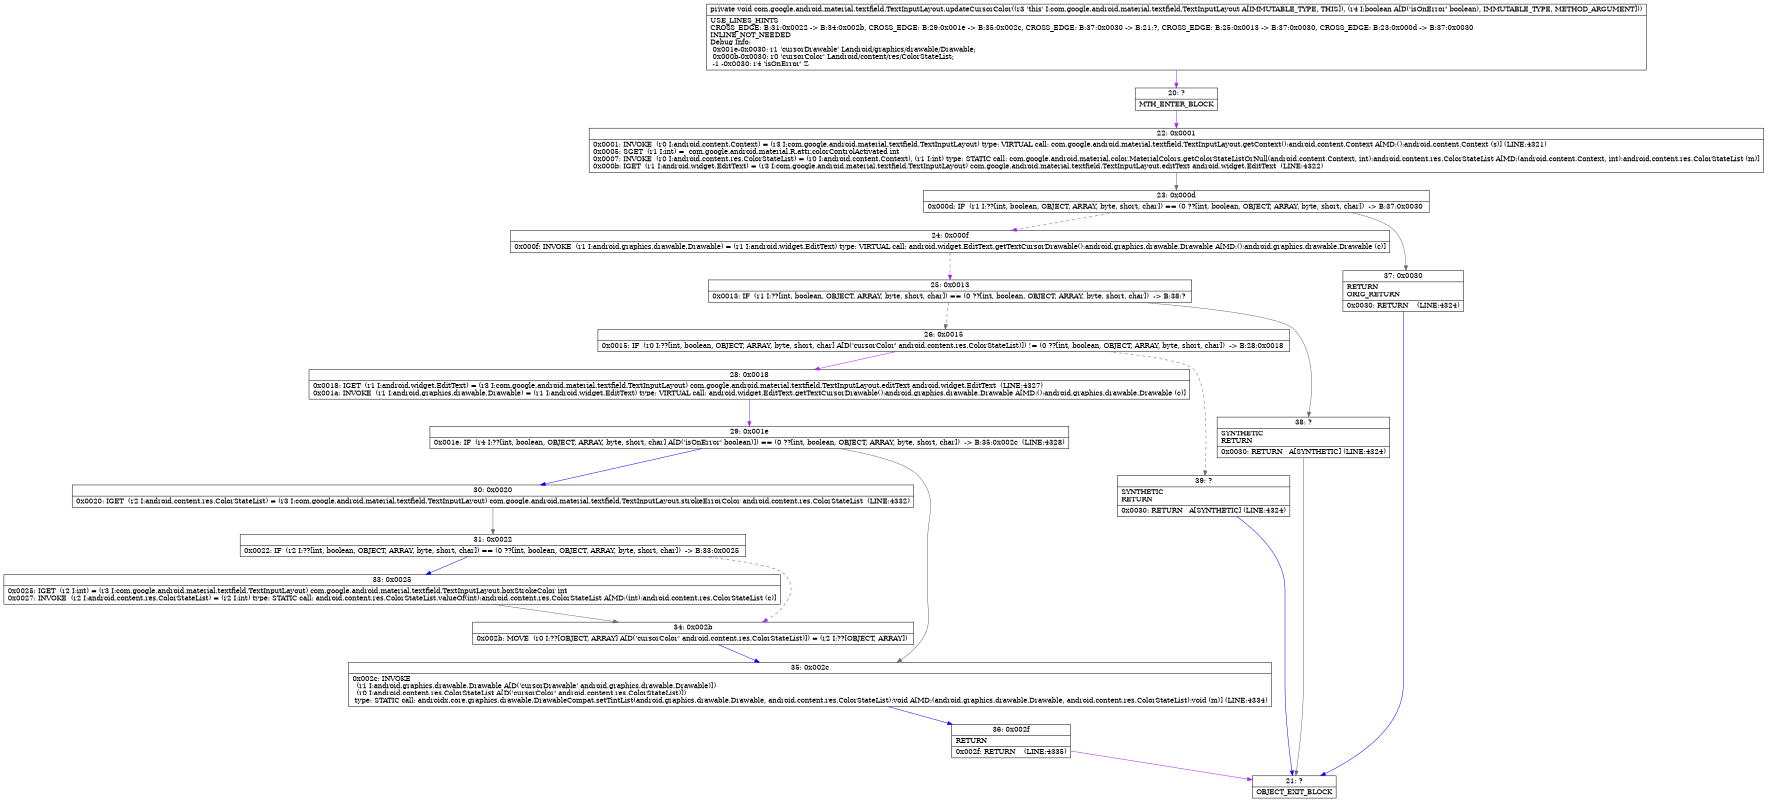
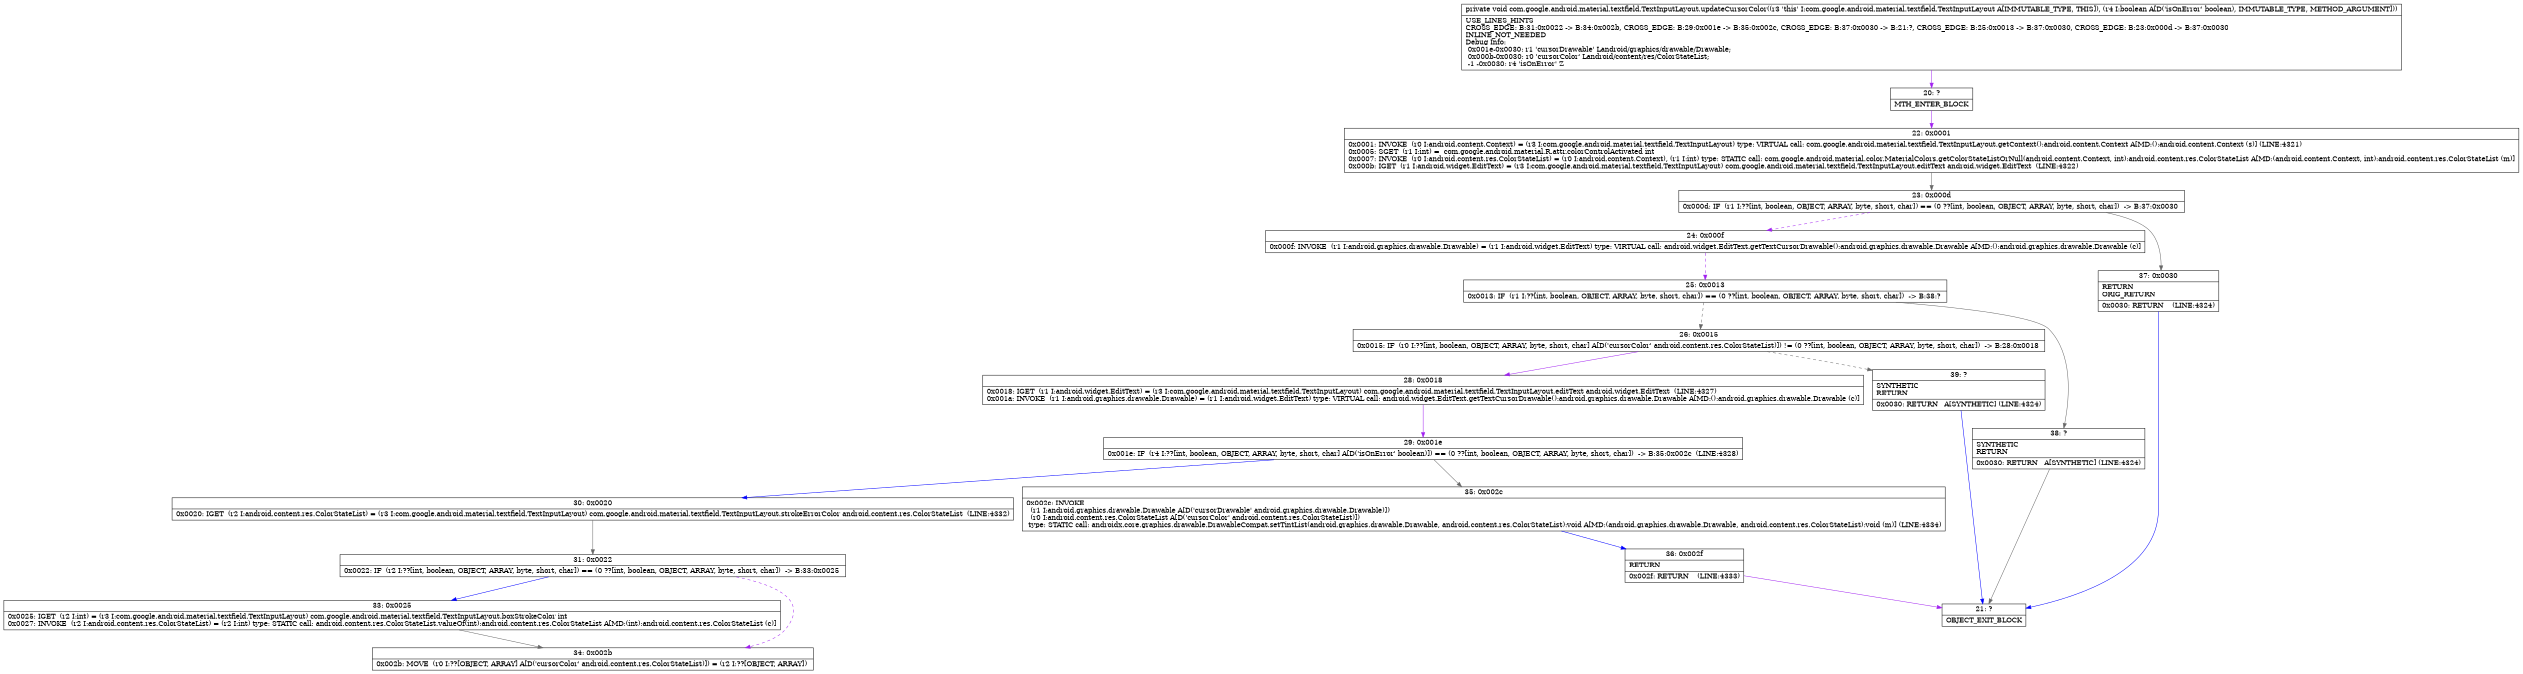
(737, 652) -> none
(1011, 752) -> (1684, 577)
